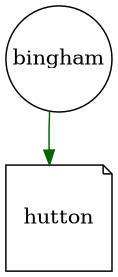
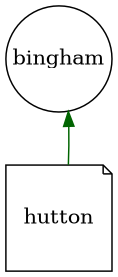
(49, 131) -> (69, 146)
